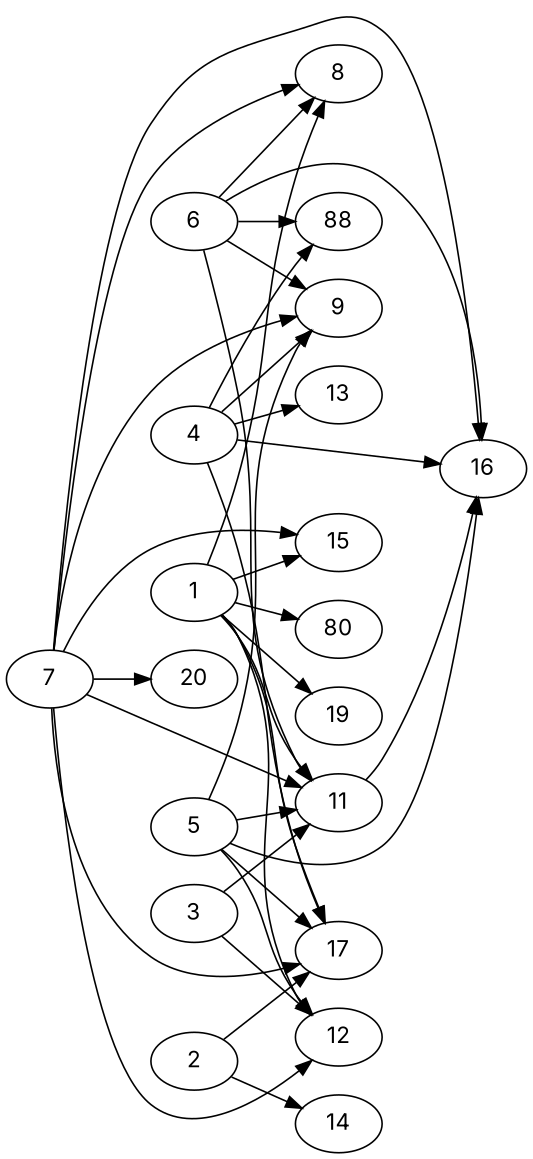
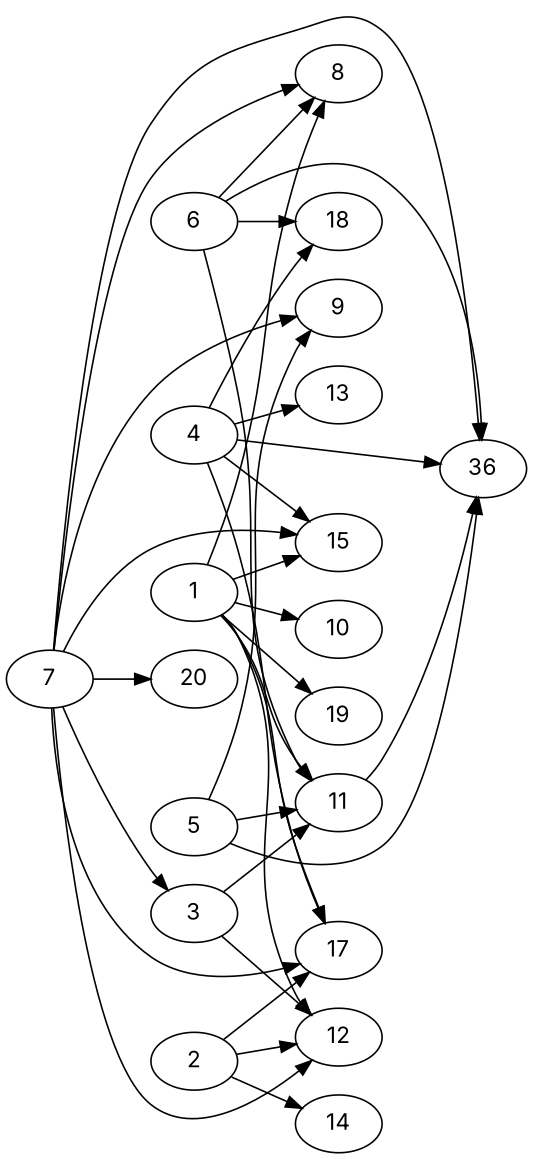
(339, 222) -> (339, 222)
(260, 261) -> none
(271, 368) -> (267, 489)
(483, 469) -> (483, 469)
(339, 629) -> (339, 629)
(187, 738) -> (105, 795)
(276, 897) -> none
(258, 908) -> (259, 1051)
